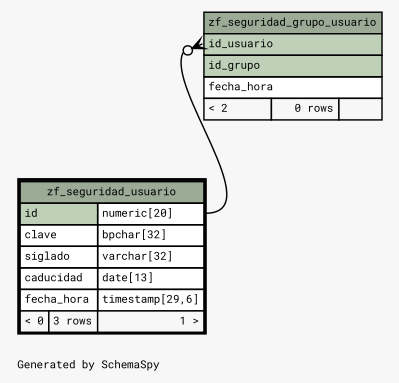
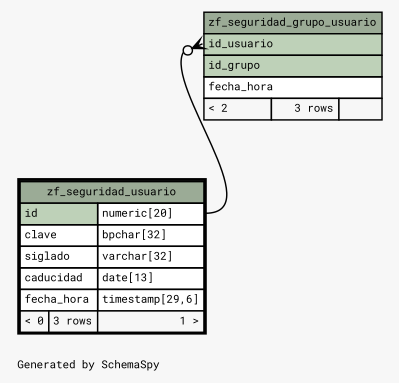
(315, 108) -> (315, 108)
